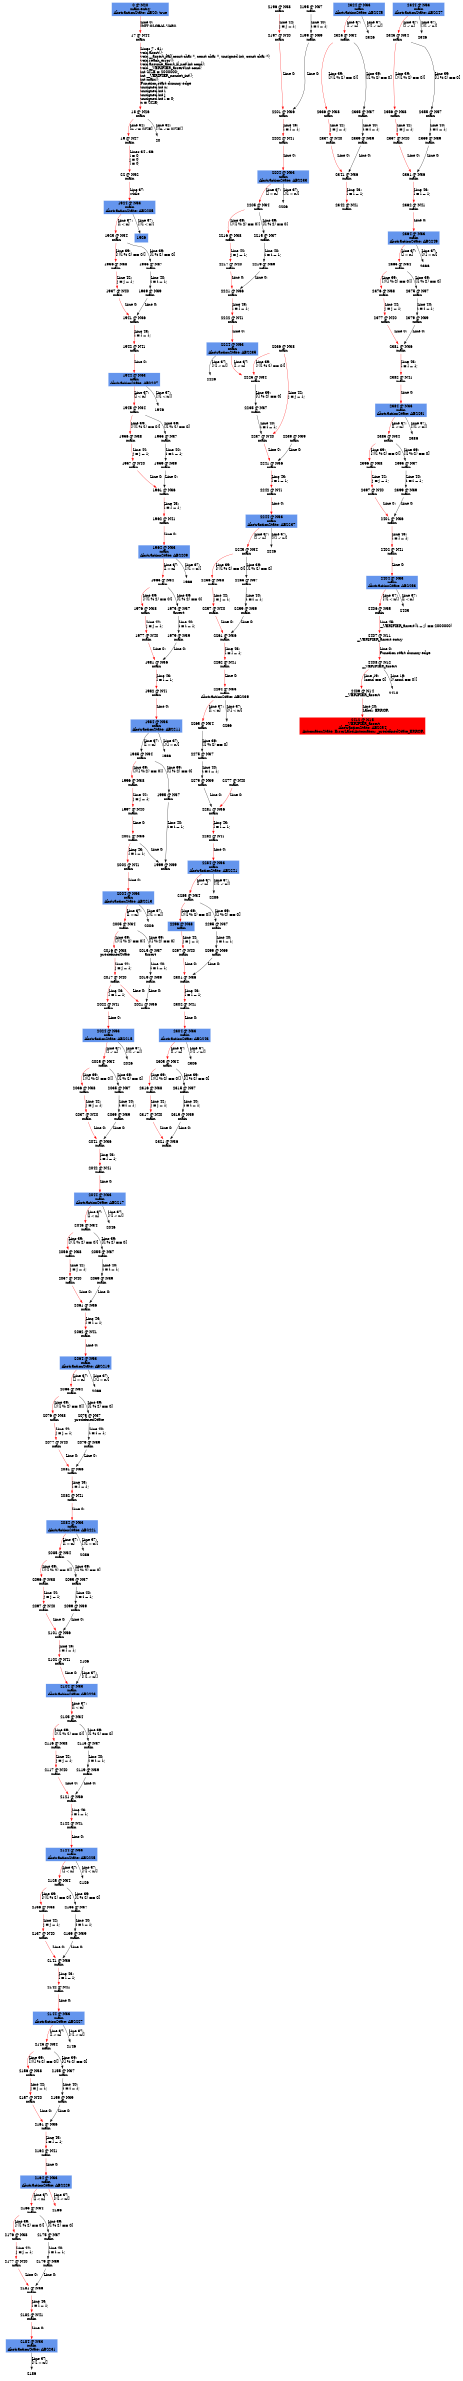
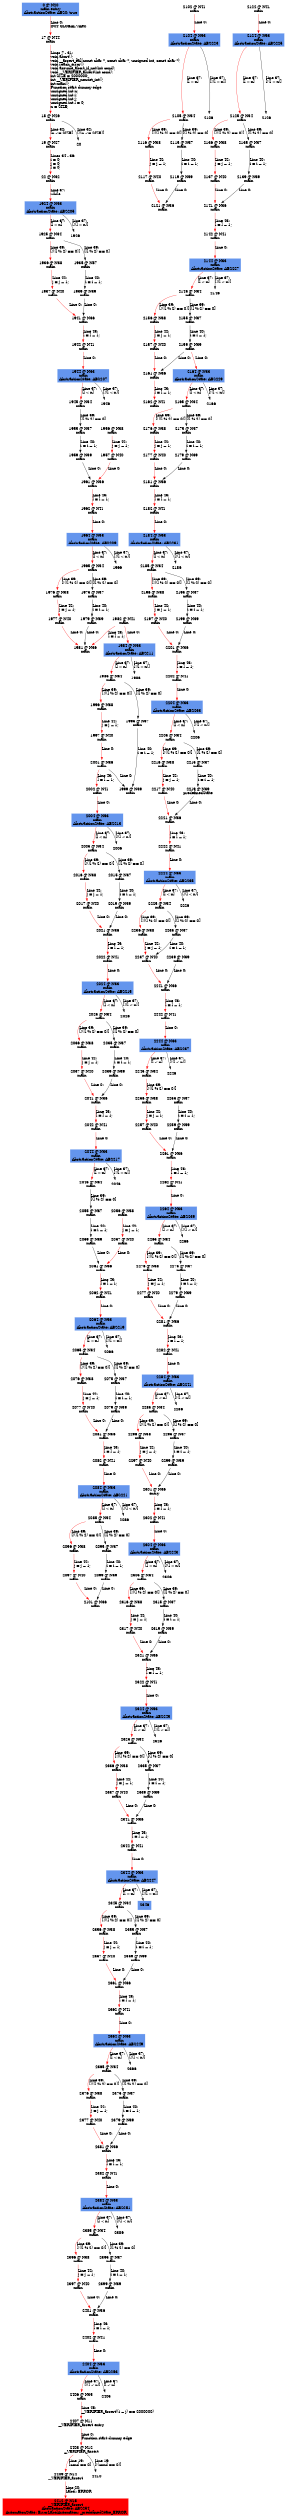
(422, 38) -> (145, 1905)
(141, 238) -> (75, 236)
(264, 267) -> (198, 791)
(257, 359) -> (140, 917)
(130, 423) -> none
(246, 566) -> none
none -> (152, 568)
(179, 611) -> (92, 595)
(156, 678) -> (104, 635)
(225, 693) -> (171, 1213)
(143, 740) -> (114, 663)
(181, 926) -> (139, 1436)
(115, 953) -> (85, 877)
(151, 953) -> (120, 877)
(185, 980) -> (154, 1492)
(108, 992) -> (108, 945)
(68, 1239) -> none
none -> (148, 1269)
(89, 1418) -> (115, 1381)
(59, 1647) -> none
(81, 1674) -> (209, 78)
none -> (146, 1684)
(72, 1811) -> none
none -> (132, 1860)
(46, 2165) -> (194, 359)
(52, 2196) -> (207, 390)
